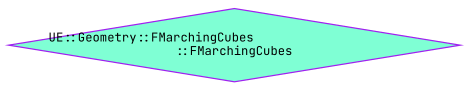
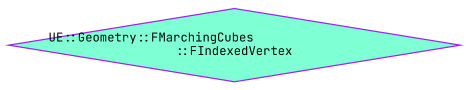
(234, 45) -> (234, 45)
